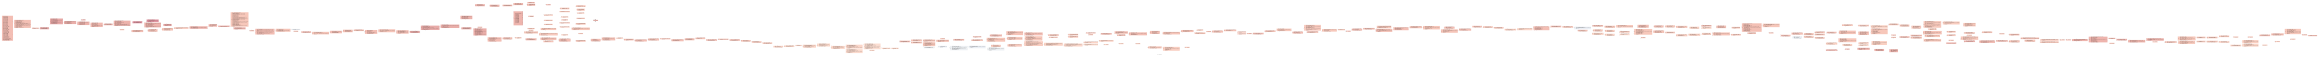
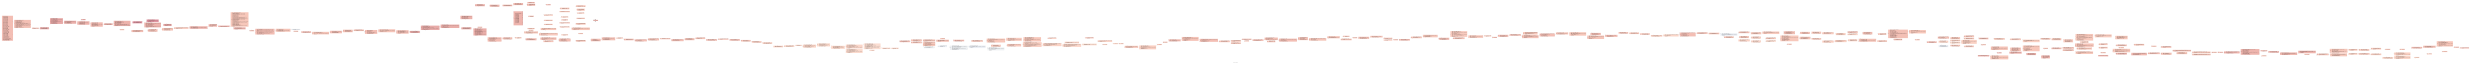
none -> (1165, 42)
(1832, 44) -> none
